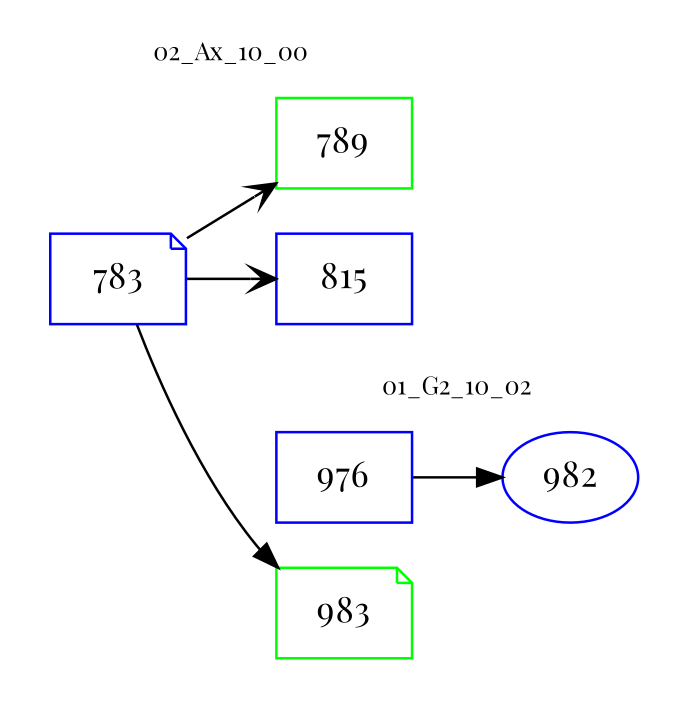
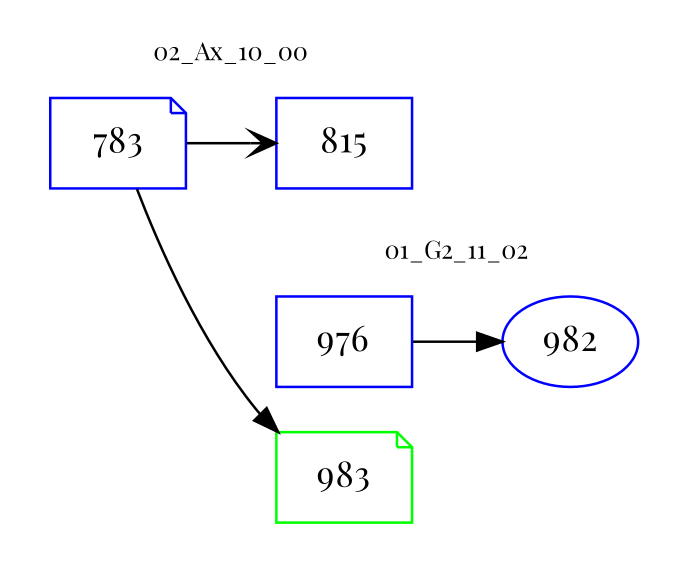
(344, 143) -> none
(457, 388) -> (457, 253)
